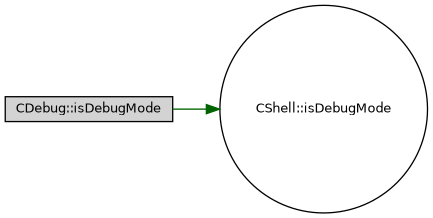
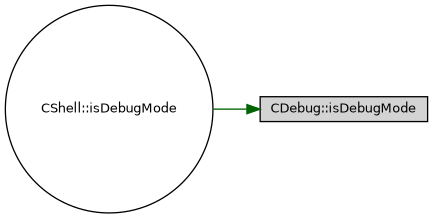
(189, 109) -> (230, 109)
